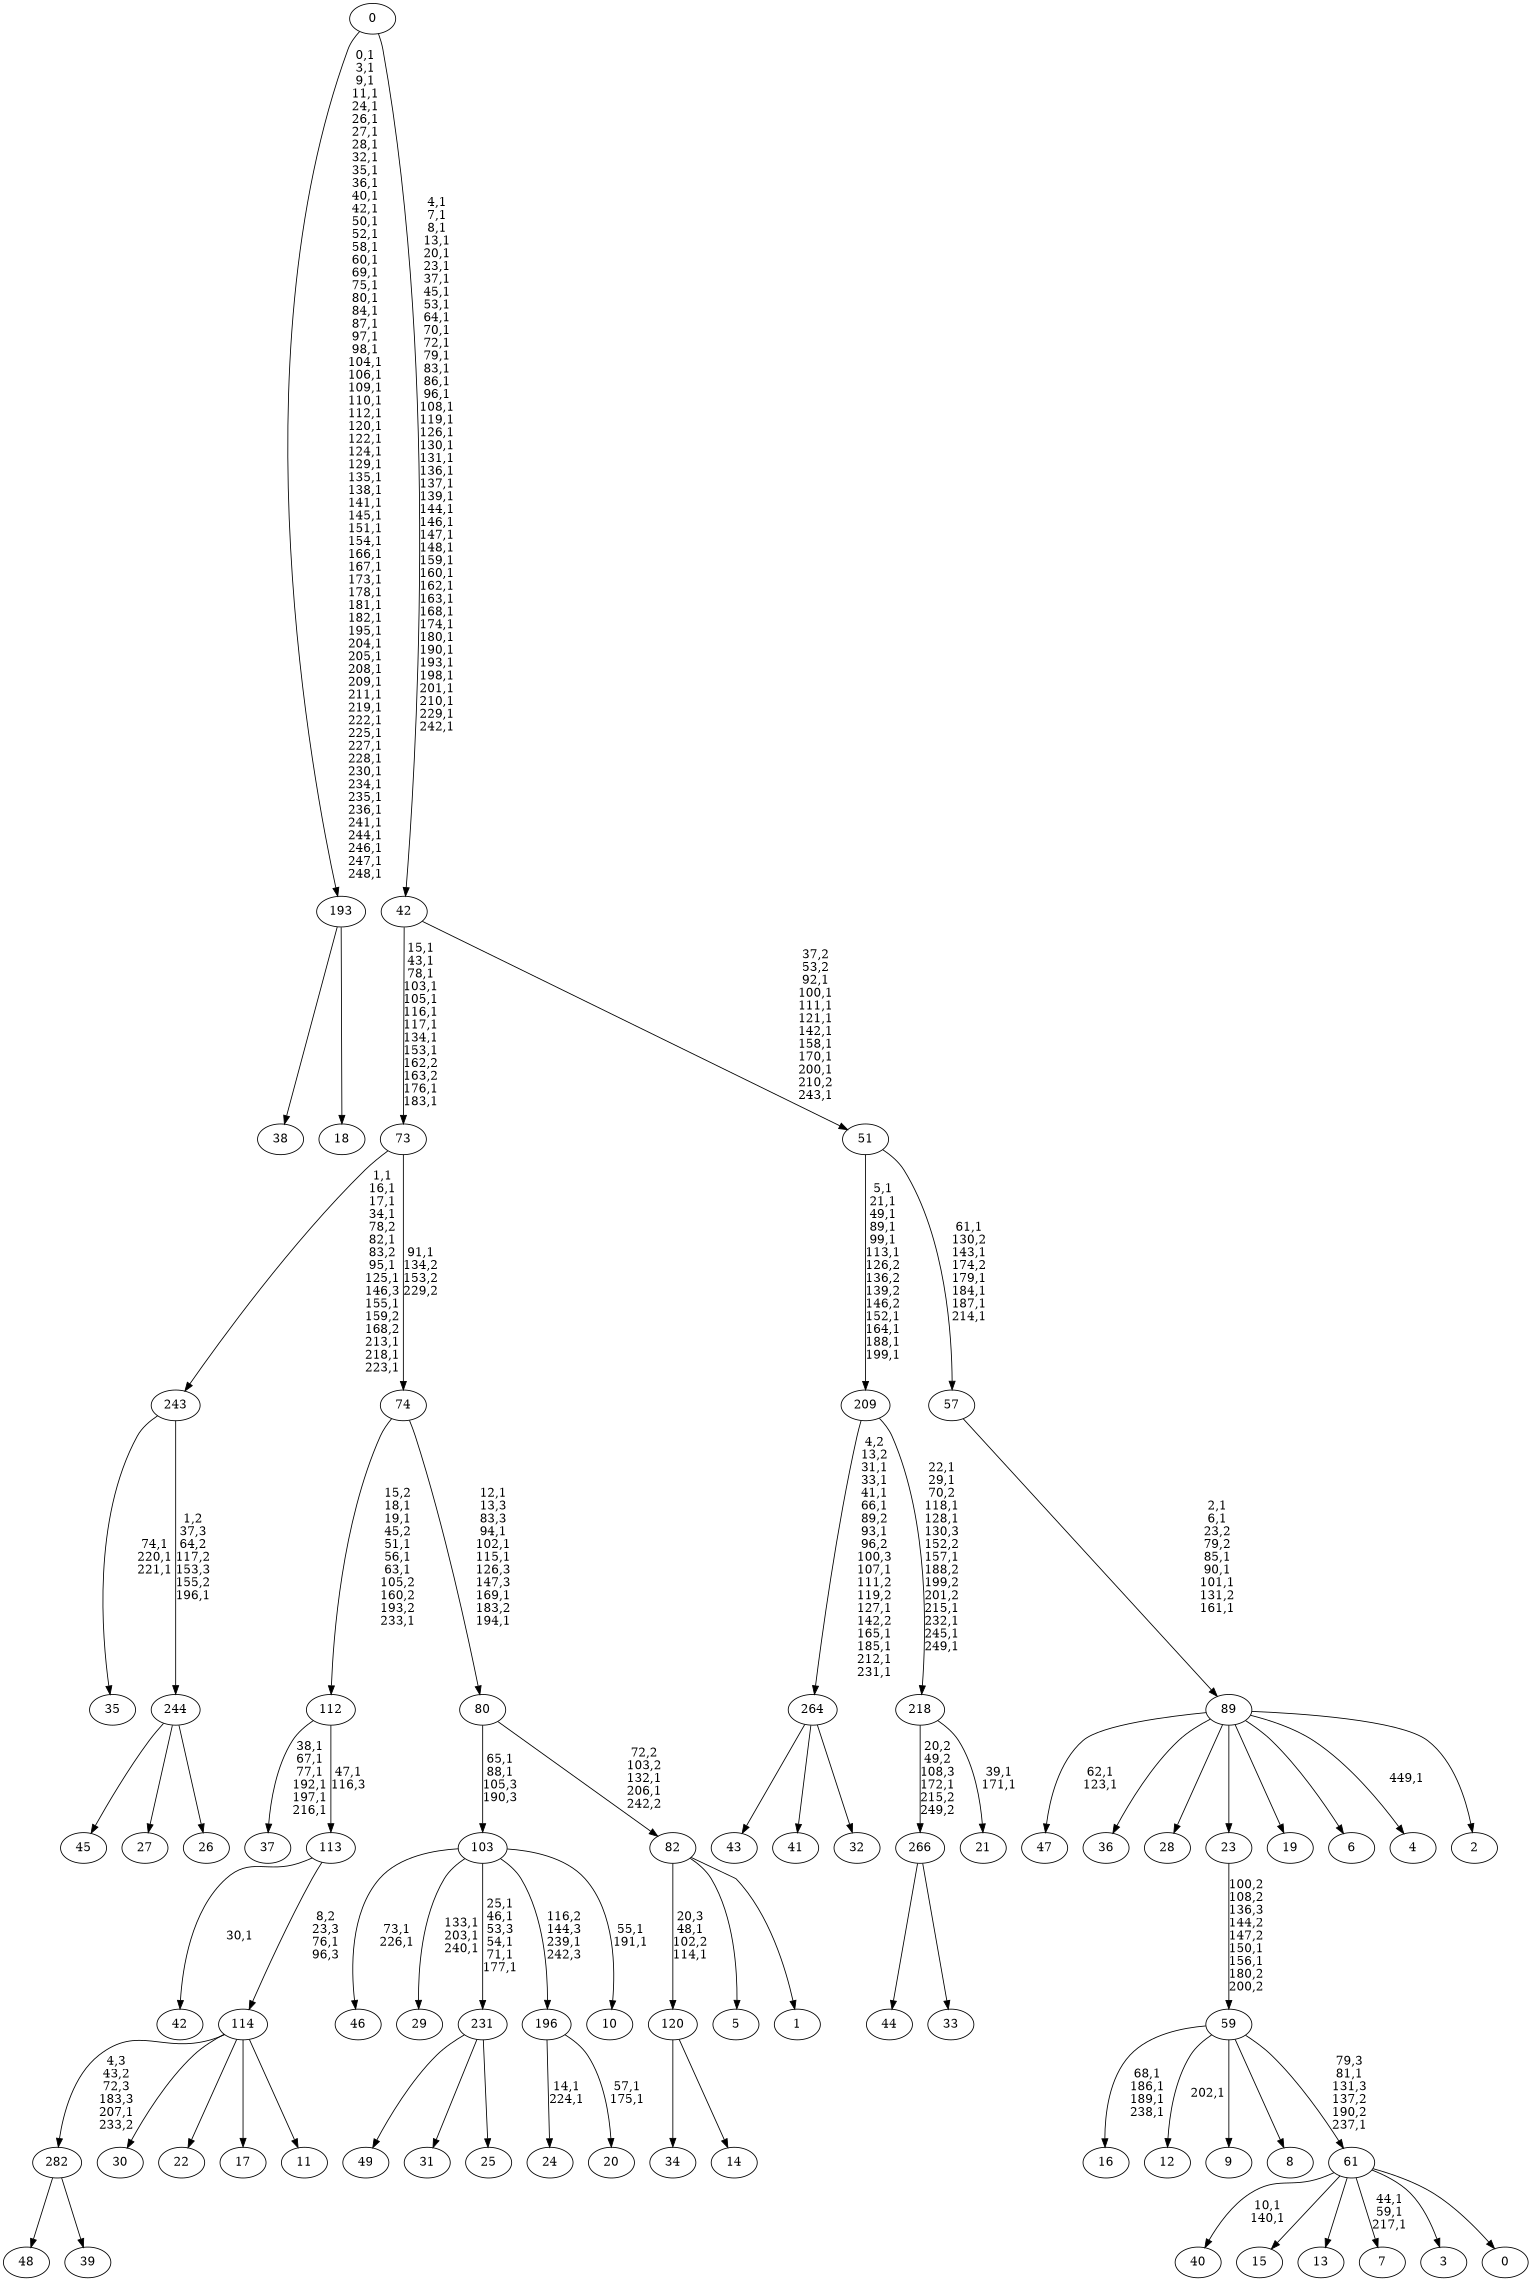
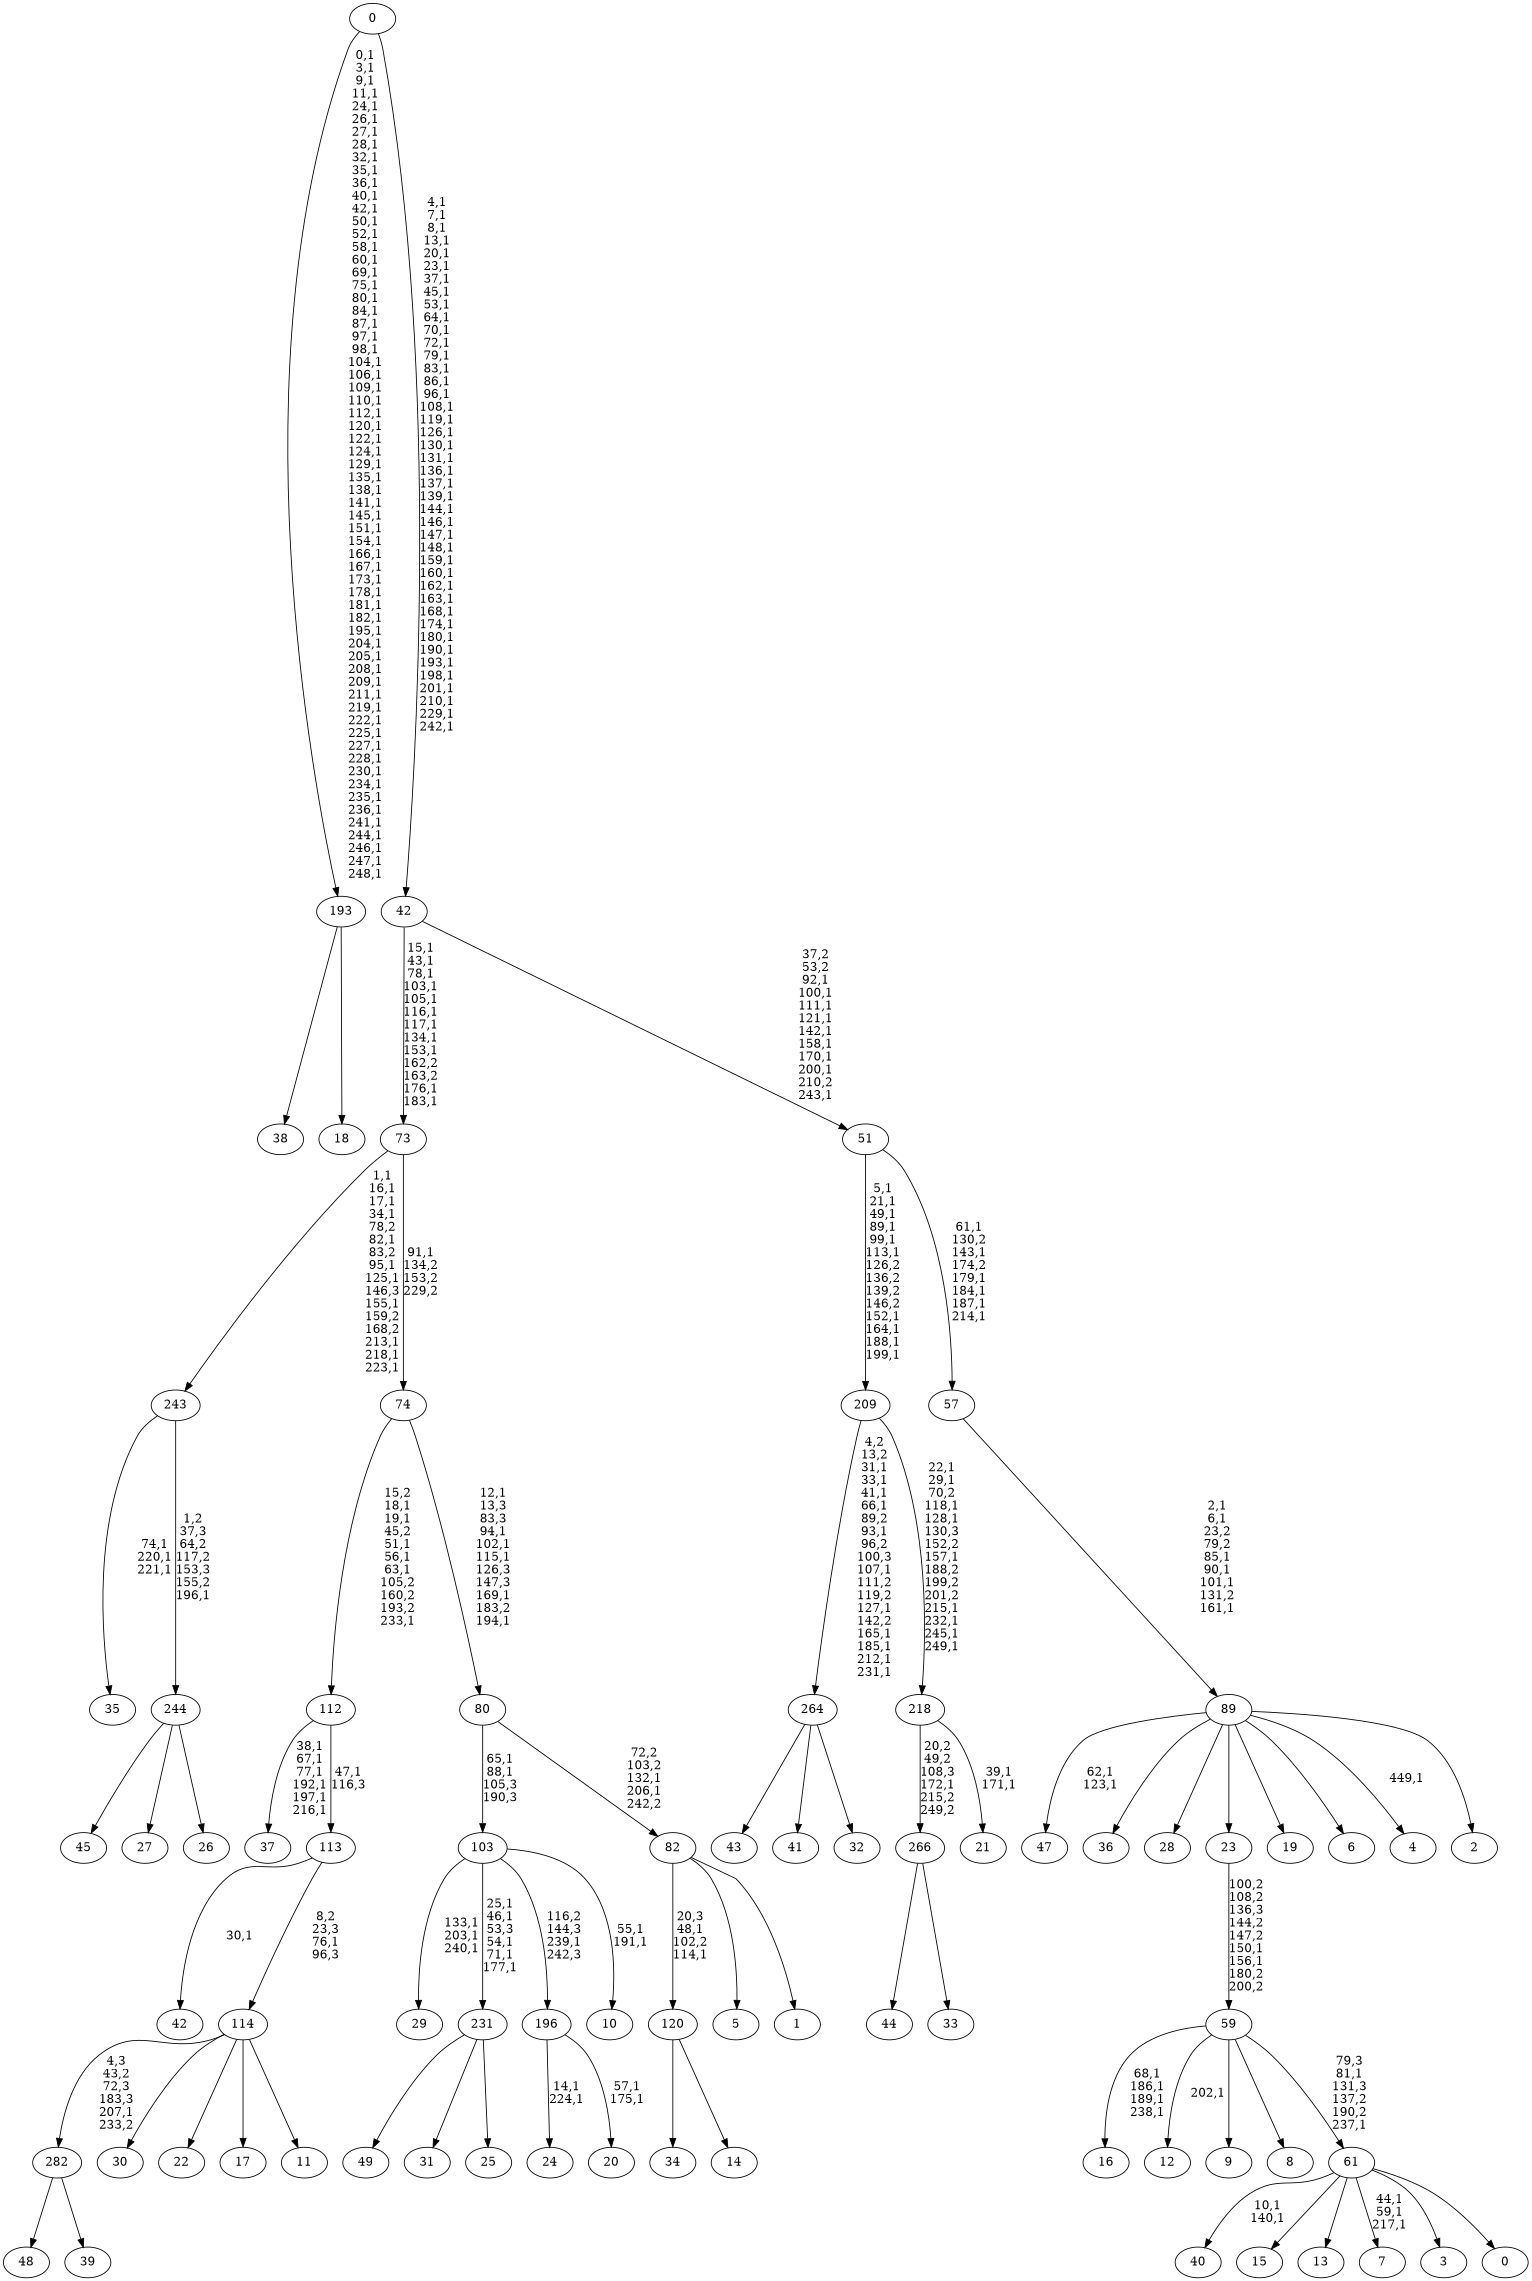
(358, 2024) -> none
